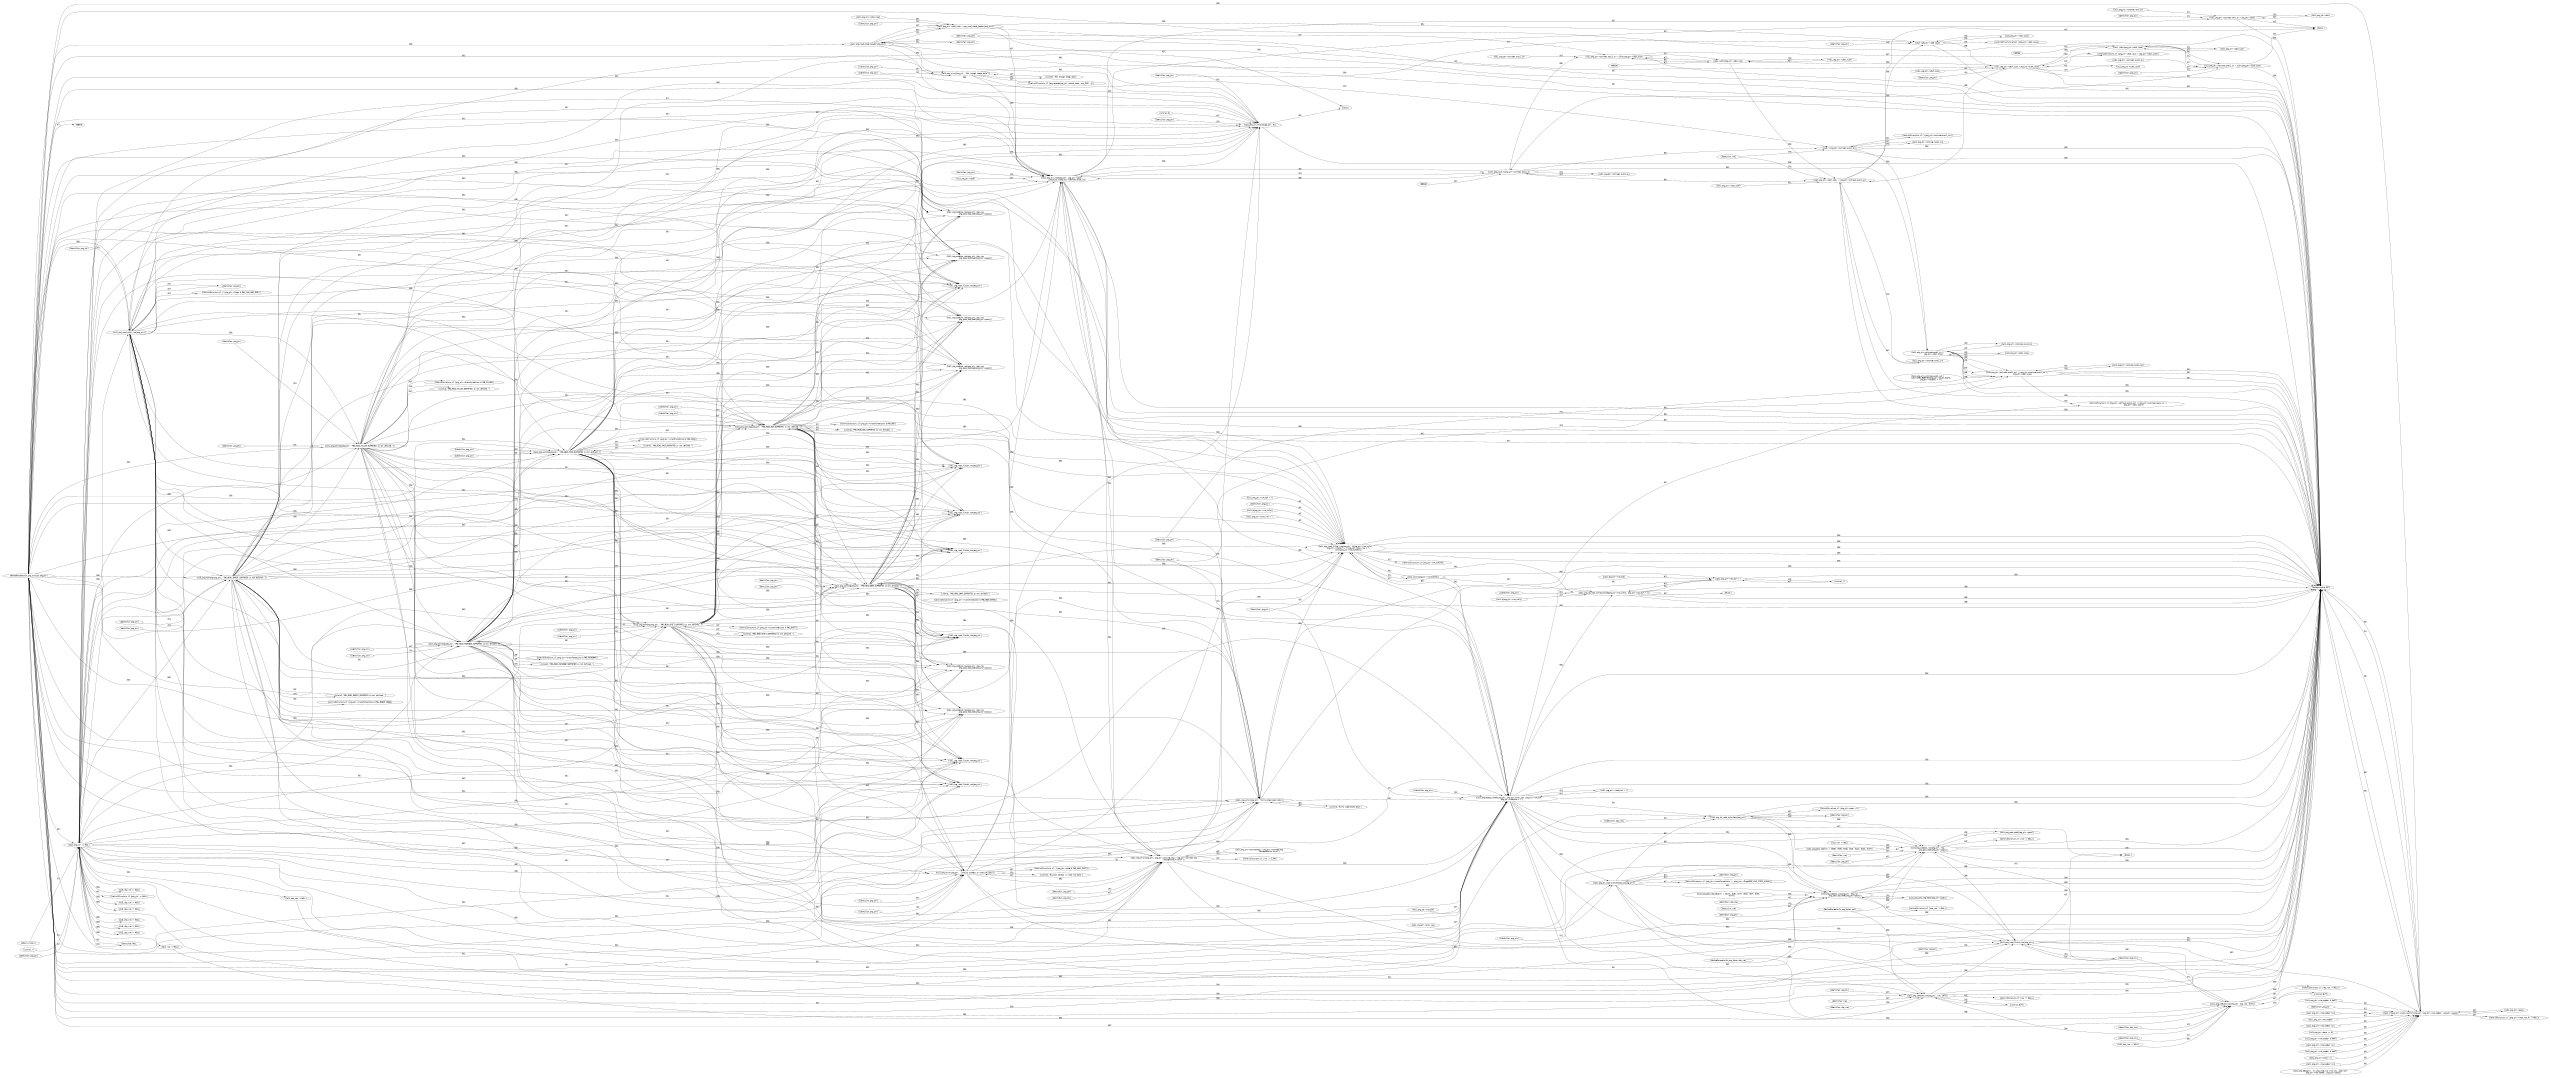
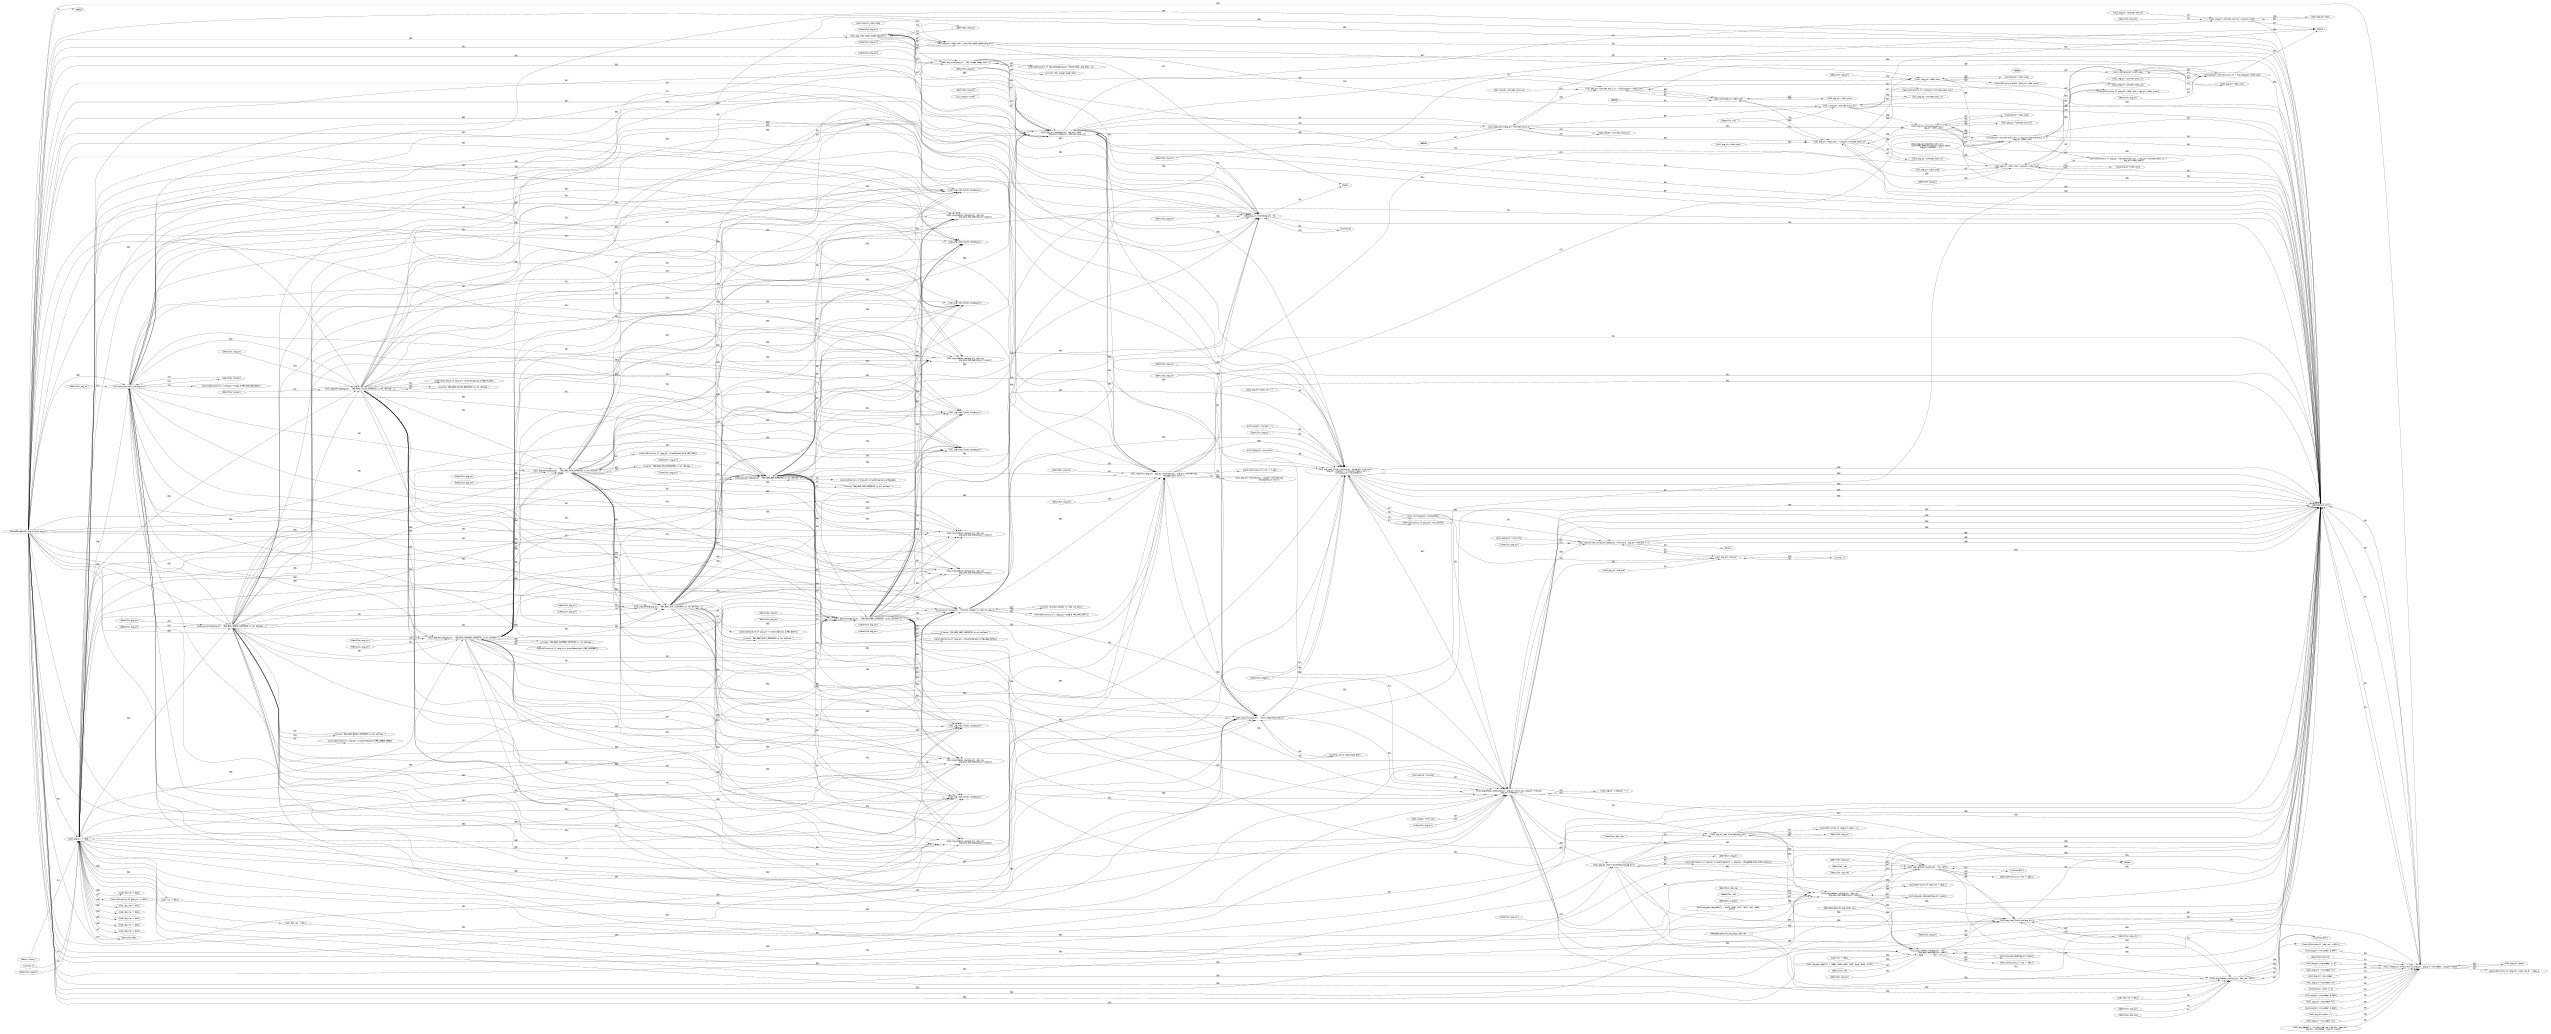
none -> (1889, 136)
none -> (1300, 232)
(2321, 588) -> (2321, 505)
none -> (2321, 964)
